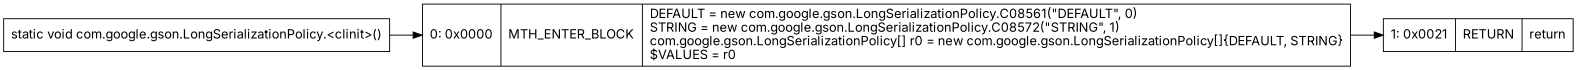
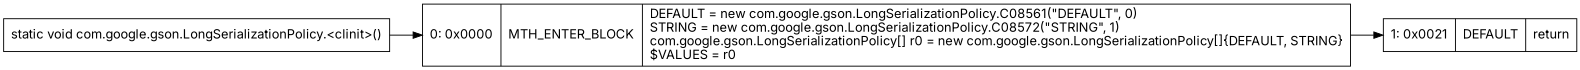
(1489, 35) -> (1491, 35)
